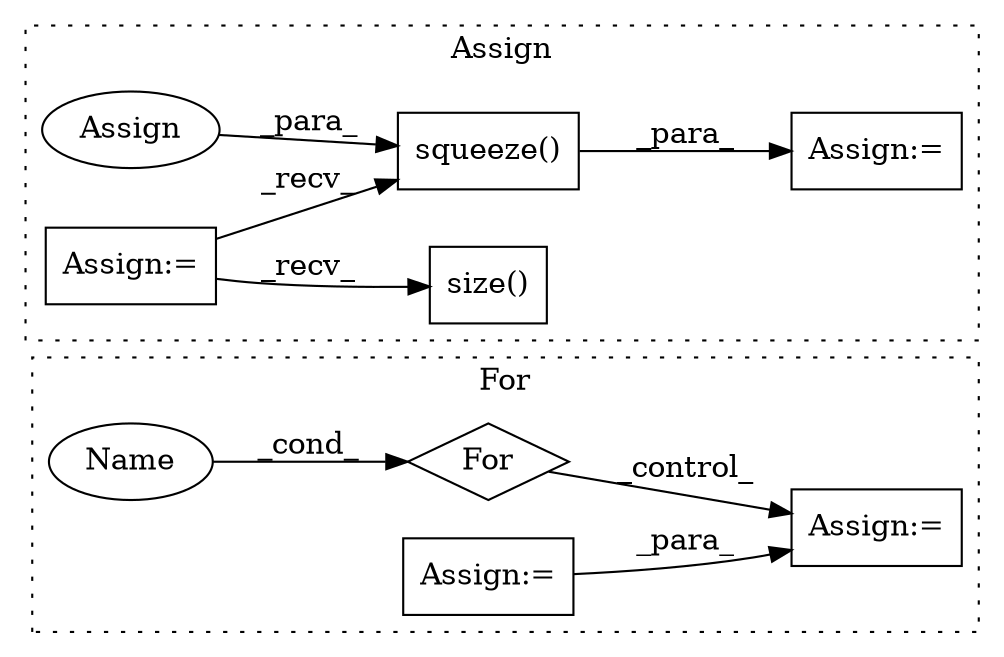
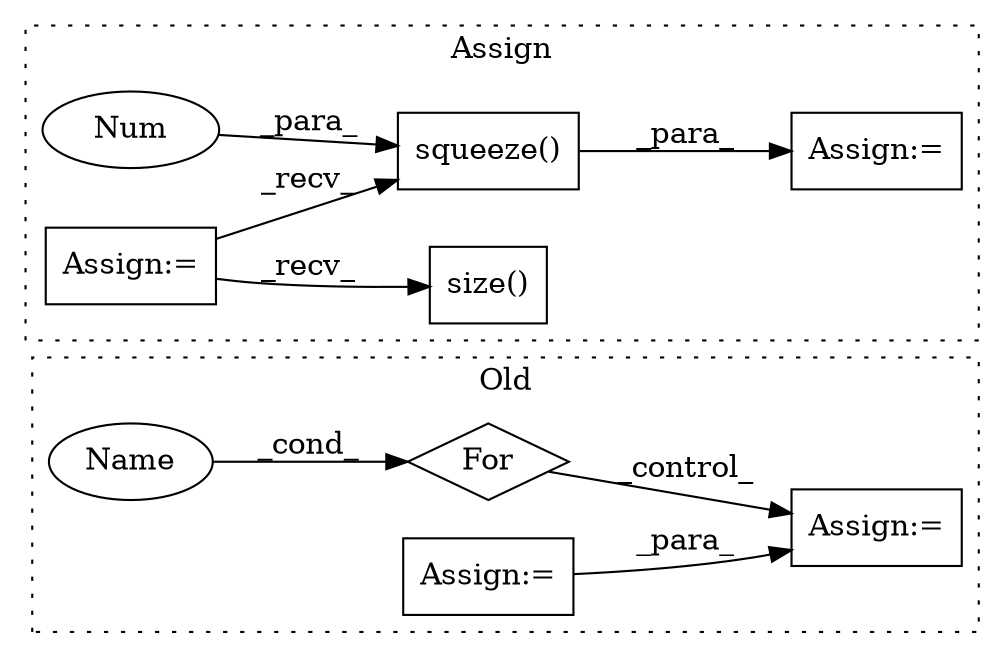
(131, 130) -> (131, 130)
(506, 382) -> (506, 382)
